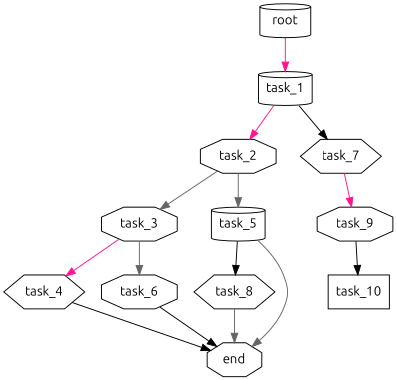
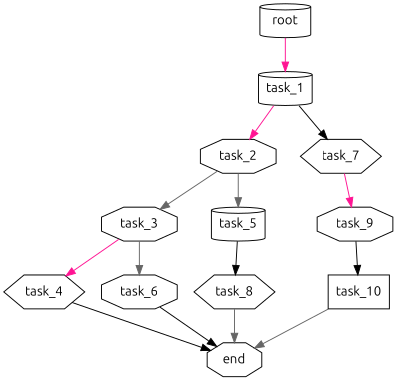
(287, 290) -> (296, 326)
